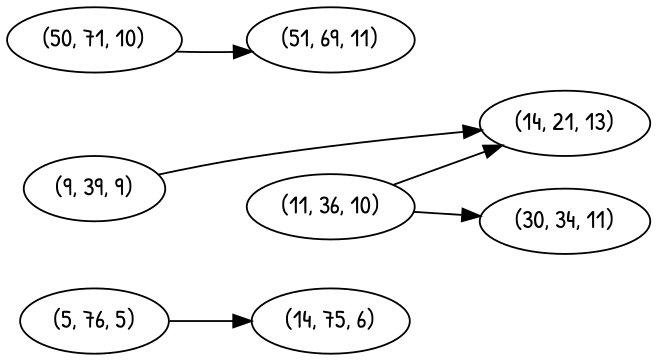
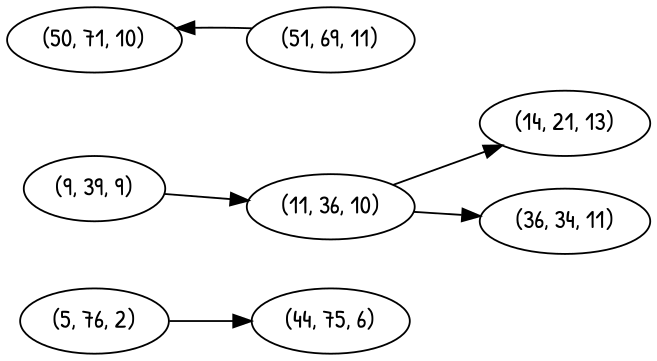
(205, 52) -> (223, 28)
(310, 149) -> (198, 197)
(565, 221) -> (565, 221)
(95, 321) -> (95, 321)
(331, 321) -> (331, 321)
